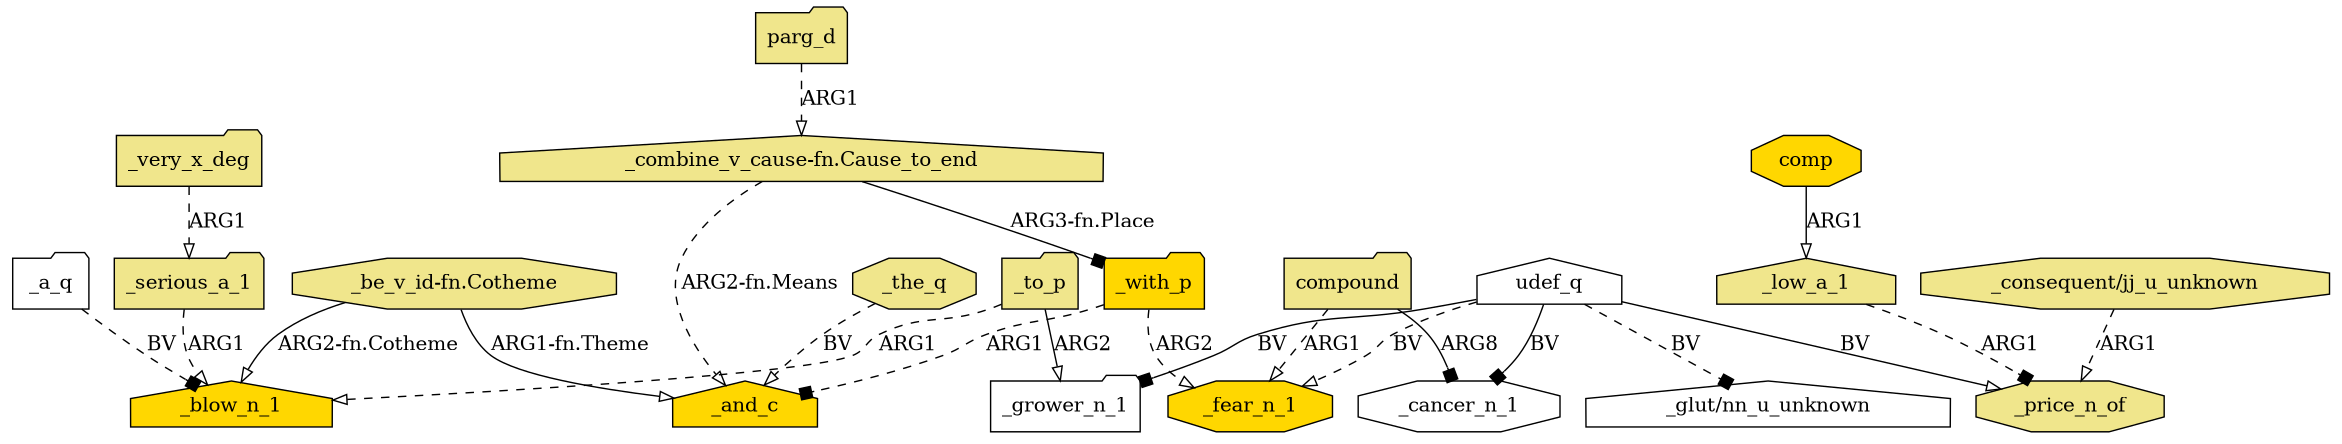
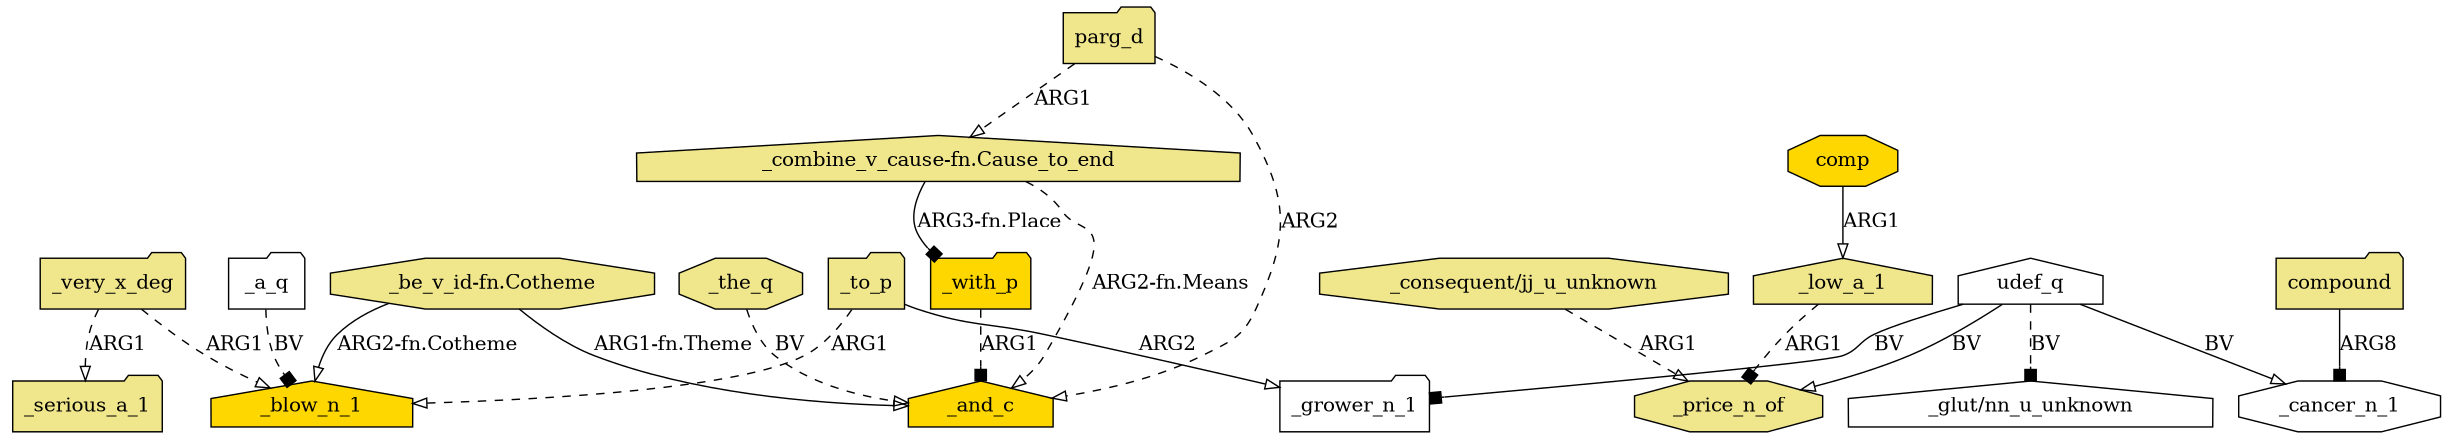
none -> (1273, 265)
(1528, 340) -> (2176, 342)
(184, 343) -> (197, 350)
(1250, 406) -> none
